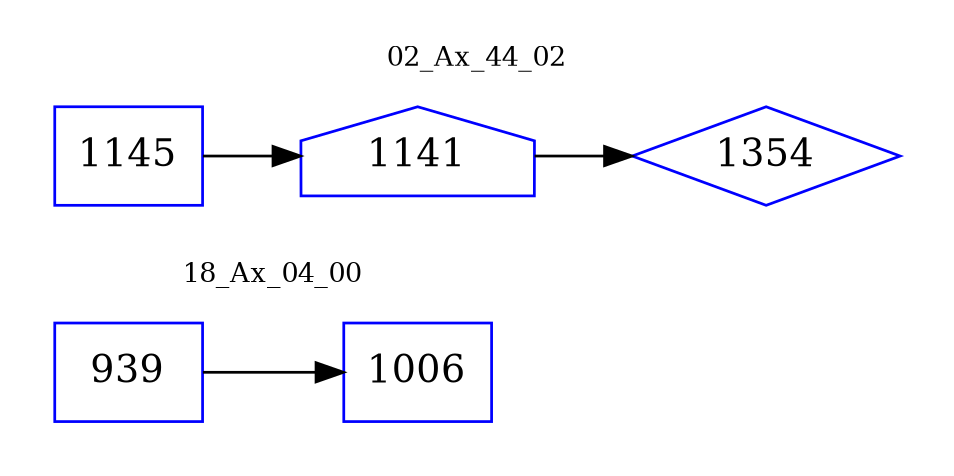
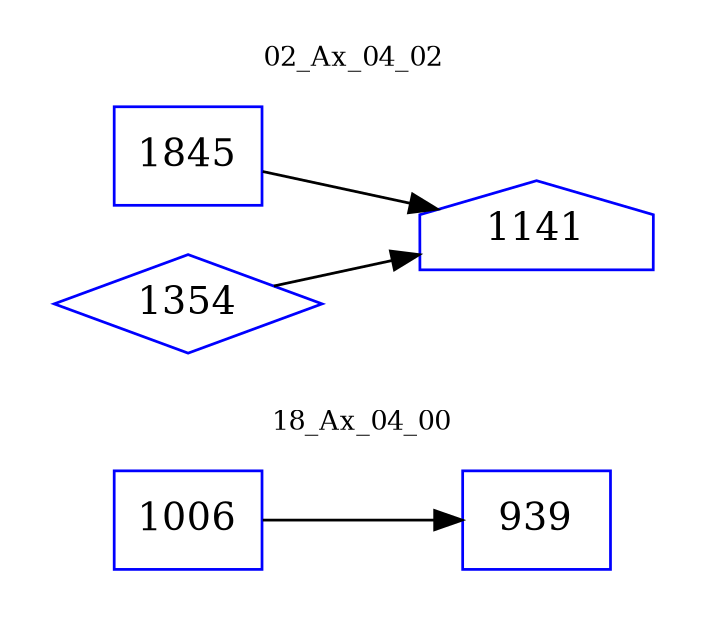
(477, 59) -> (354, 59)
(129, 156) -> (188, 156)
(570, 156) -> (333, 273)
(259, 372) -> (349, 520)
